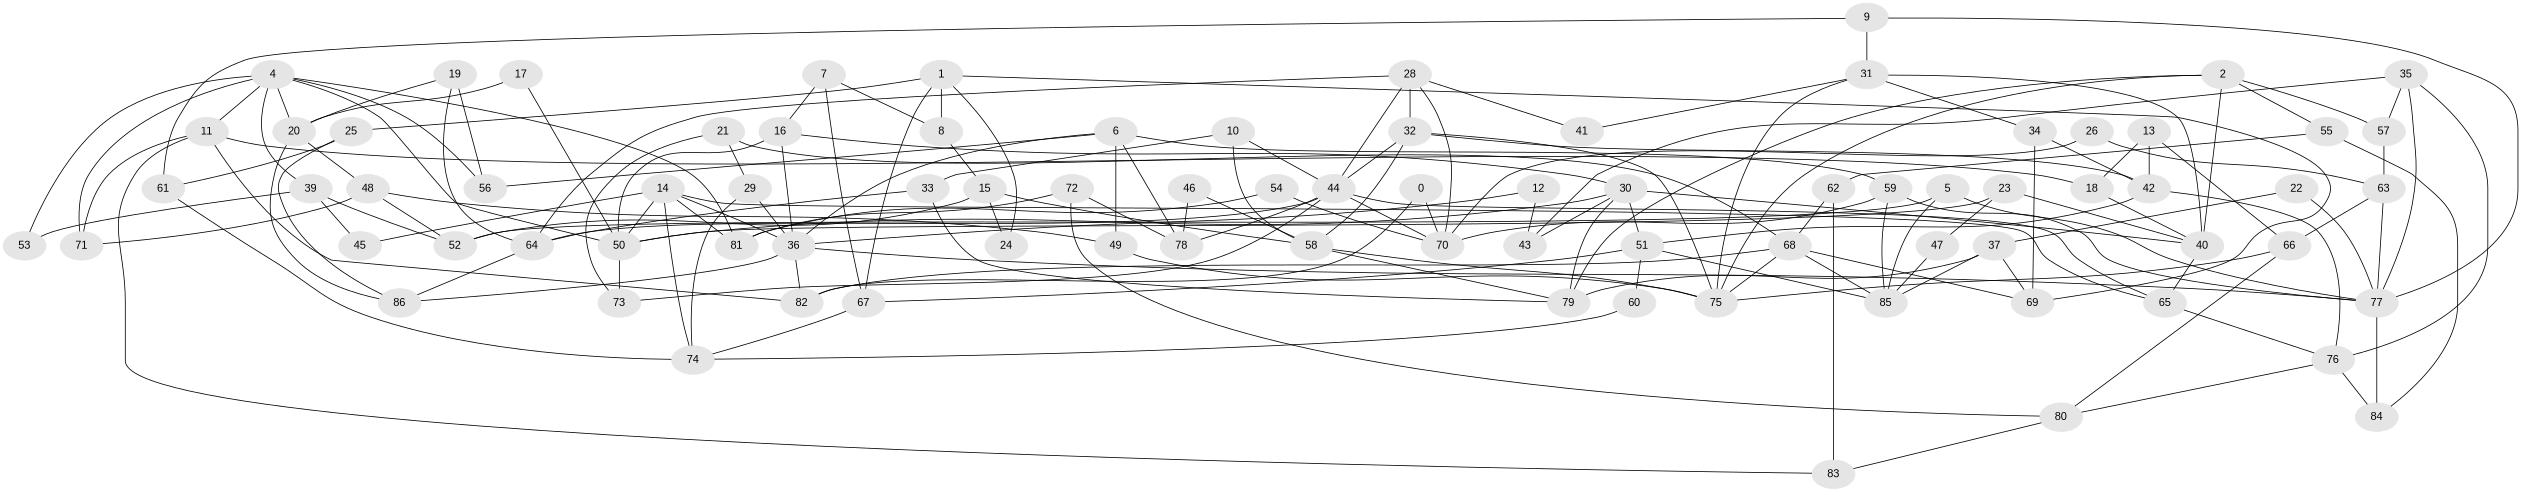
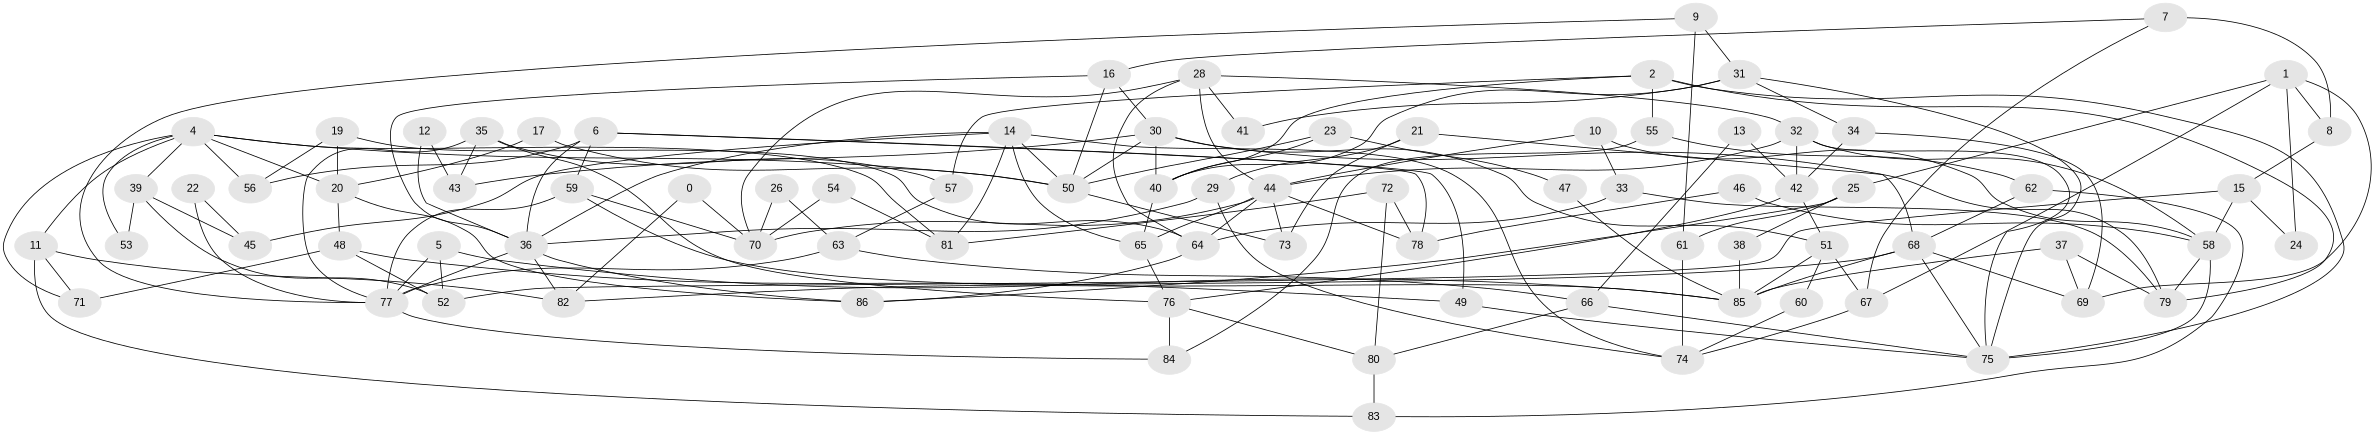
(2092, 189) -> none
(2139, 219) -> (222, 217)
none -> (1740, 246)
